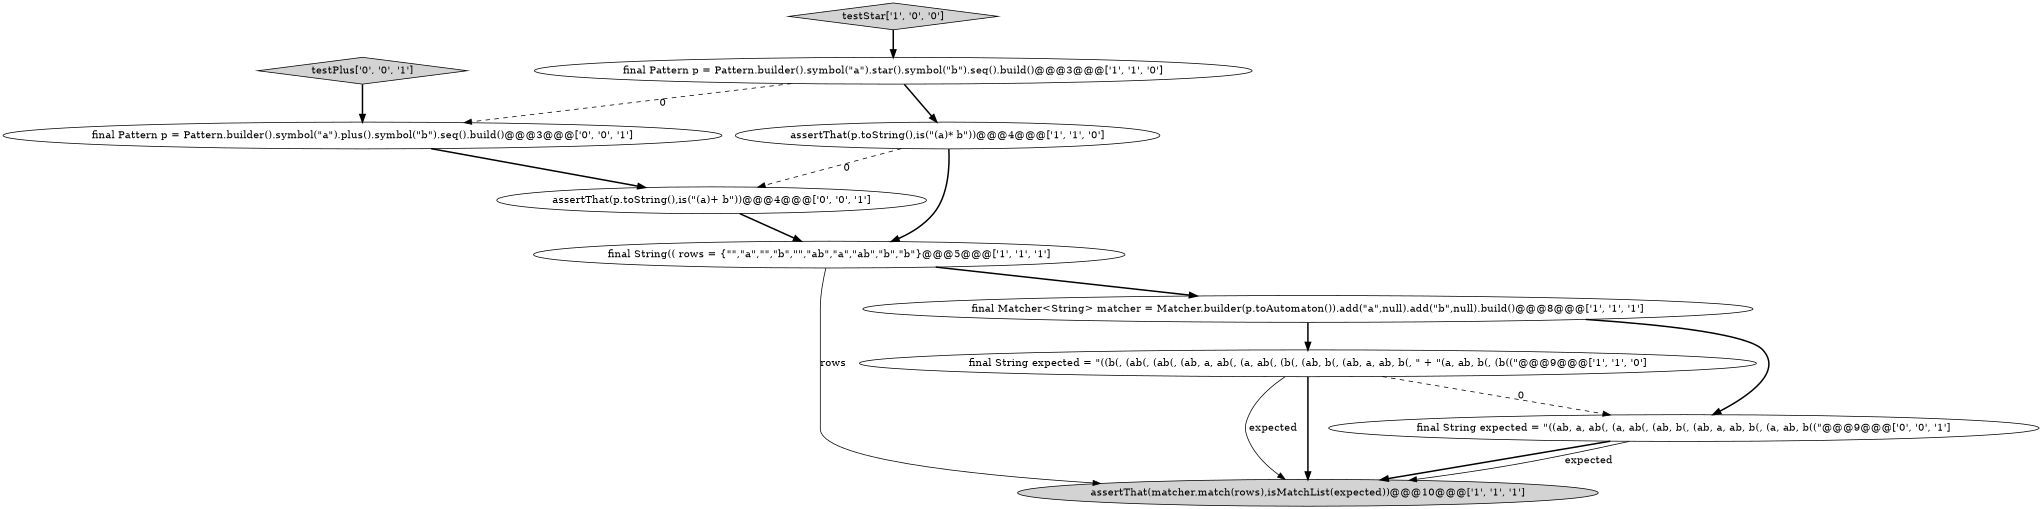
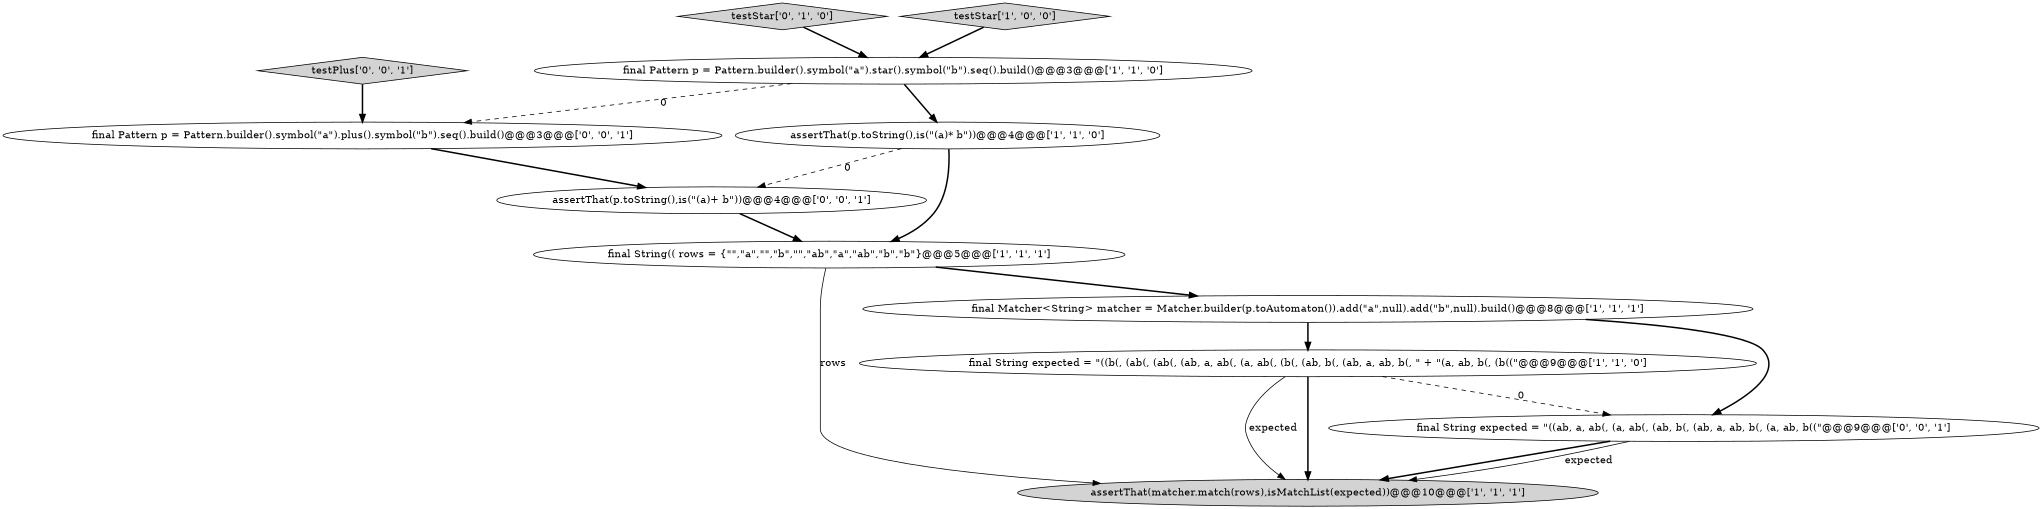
none -> (782, 16)
